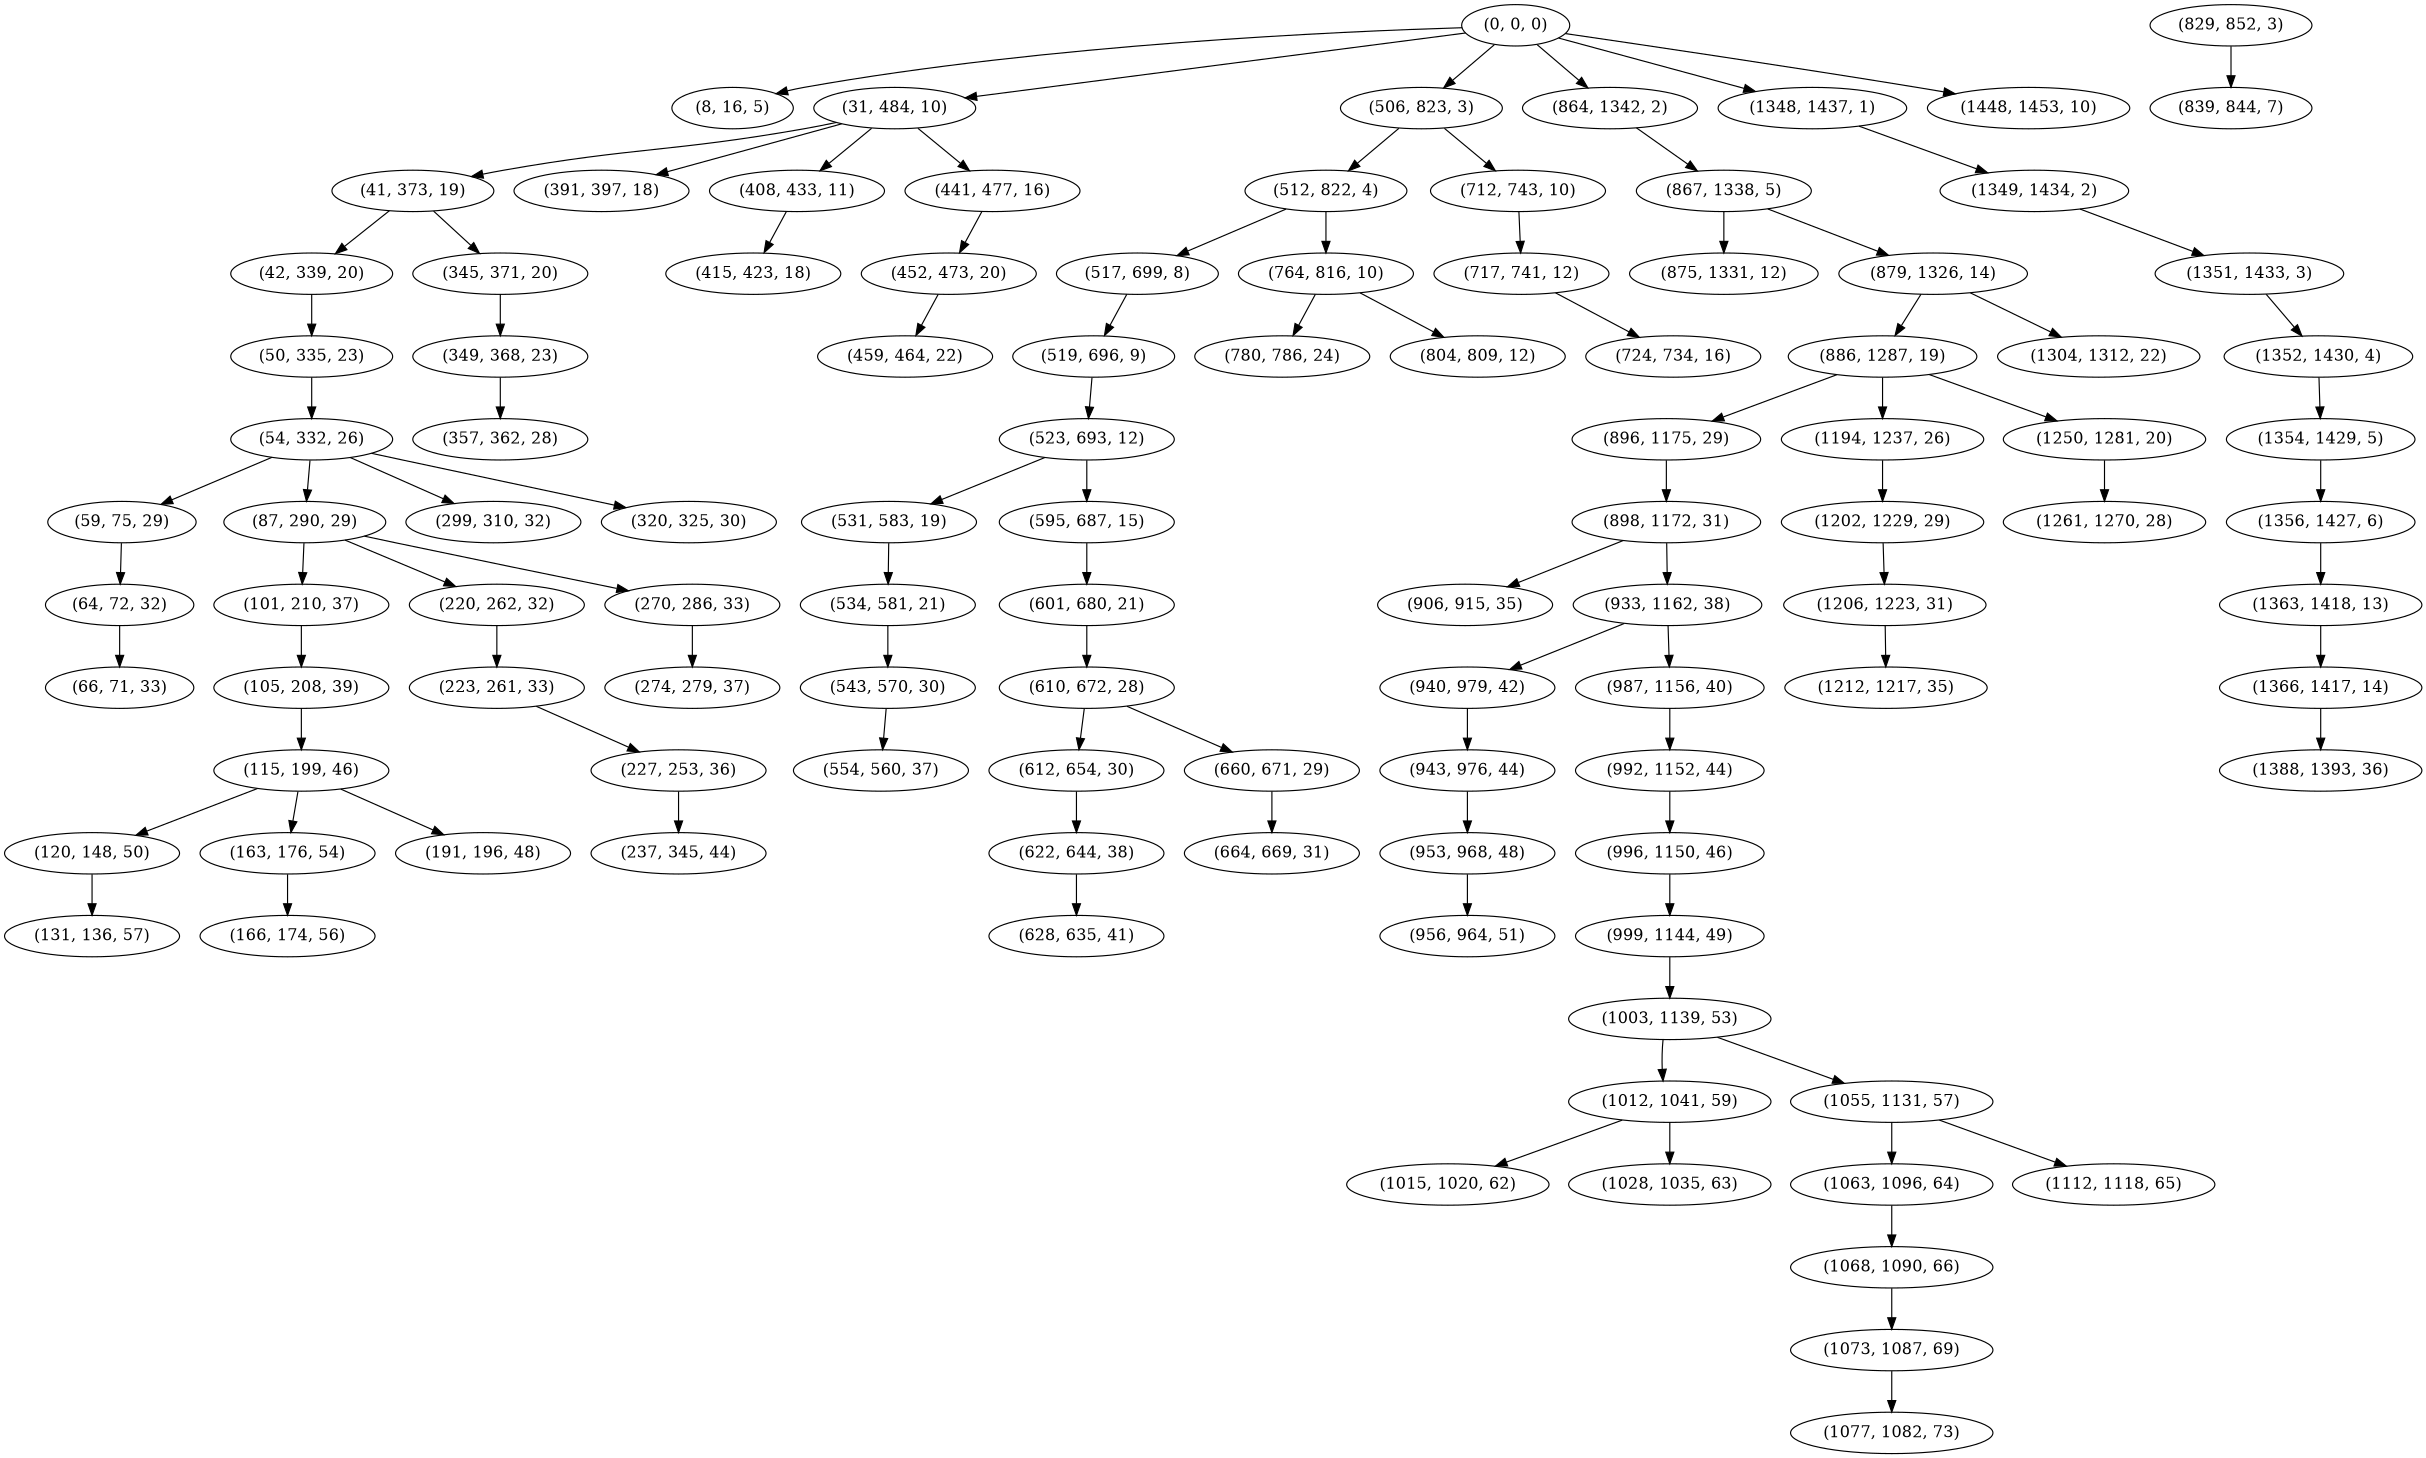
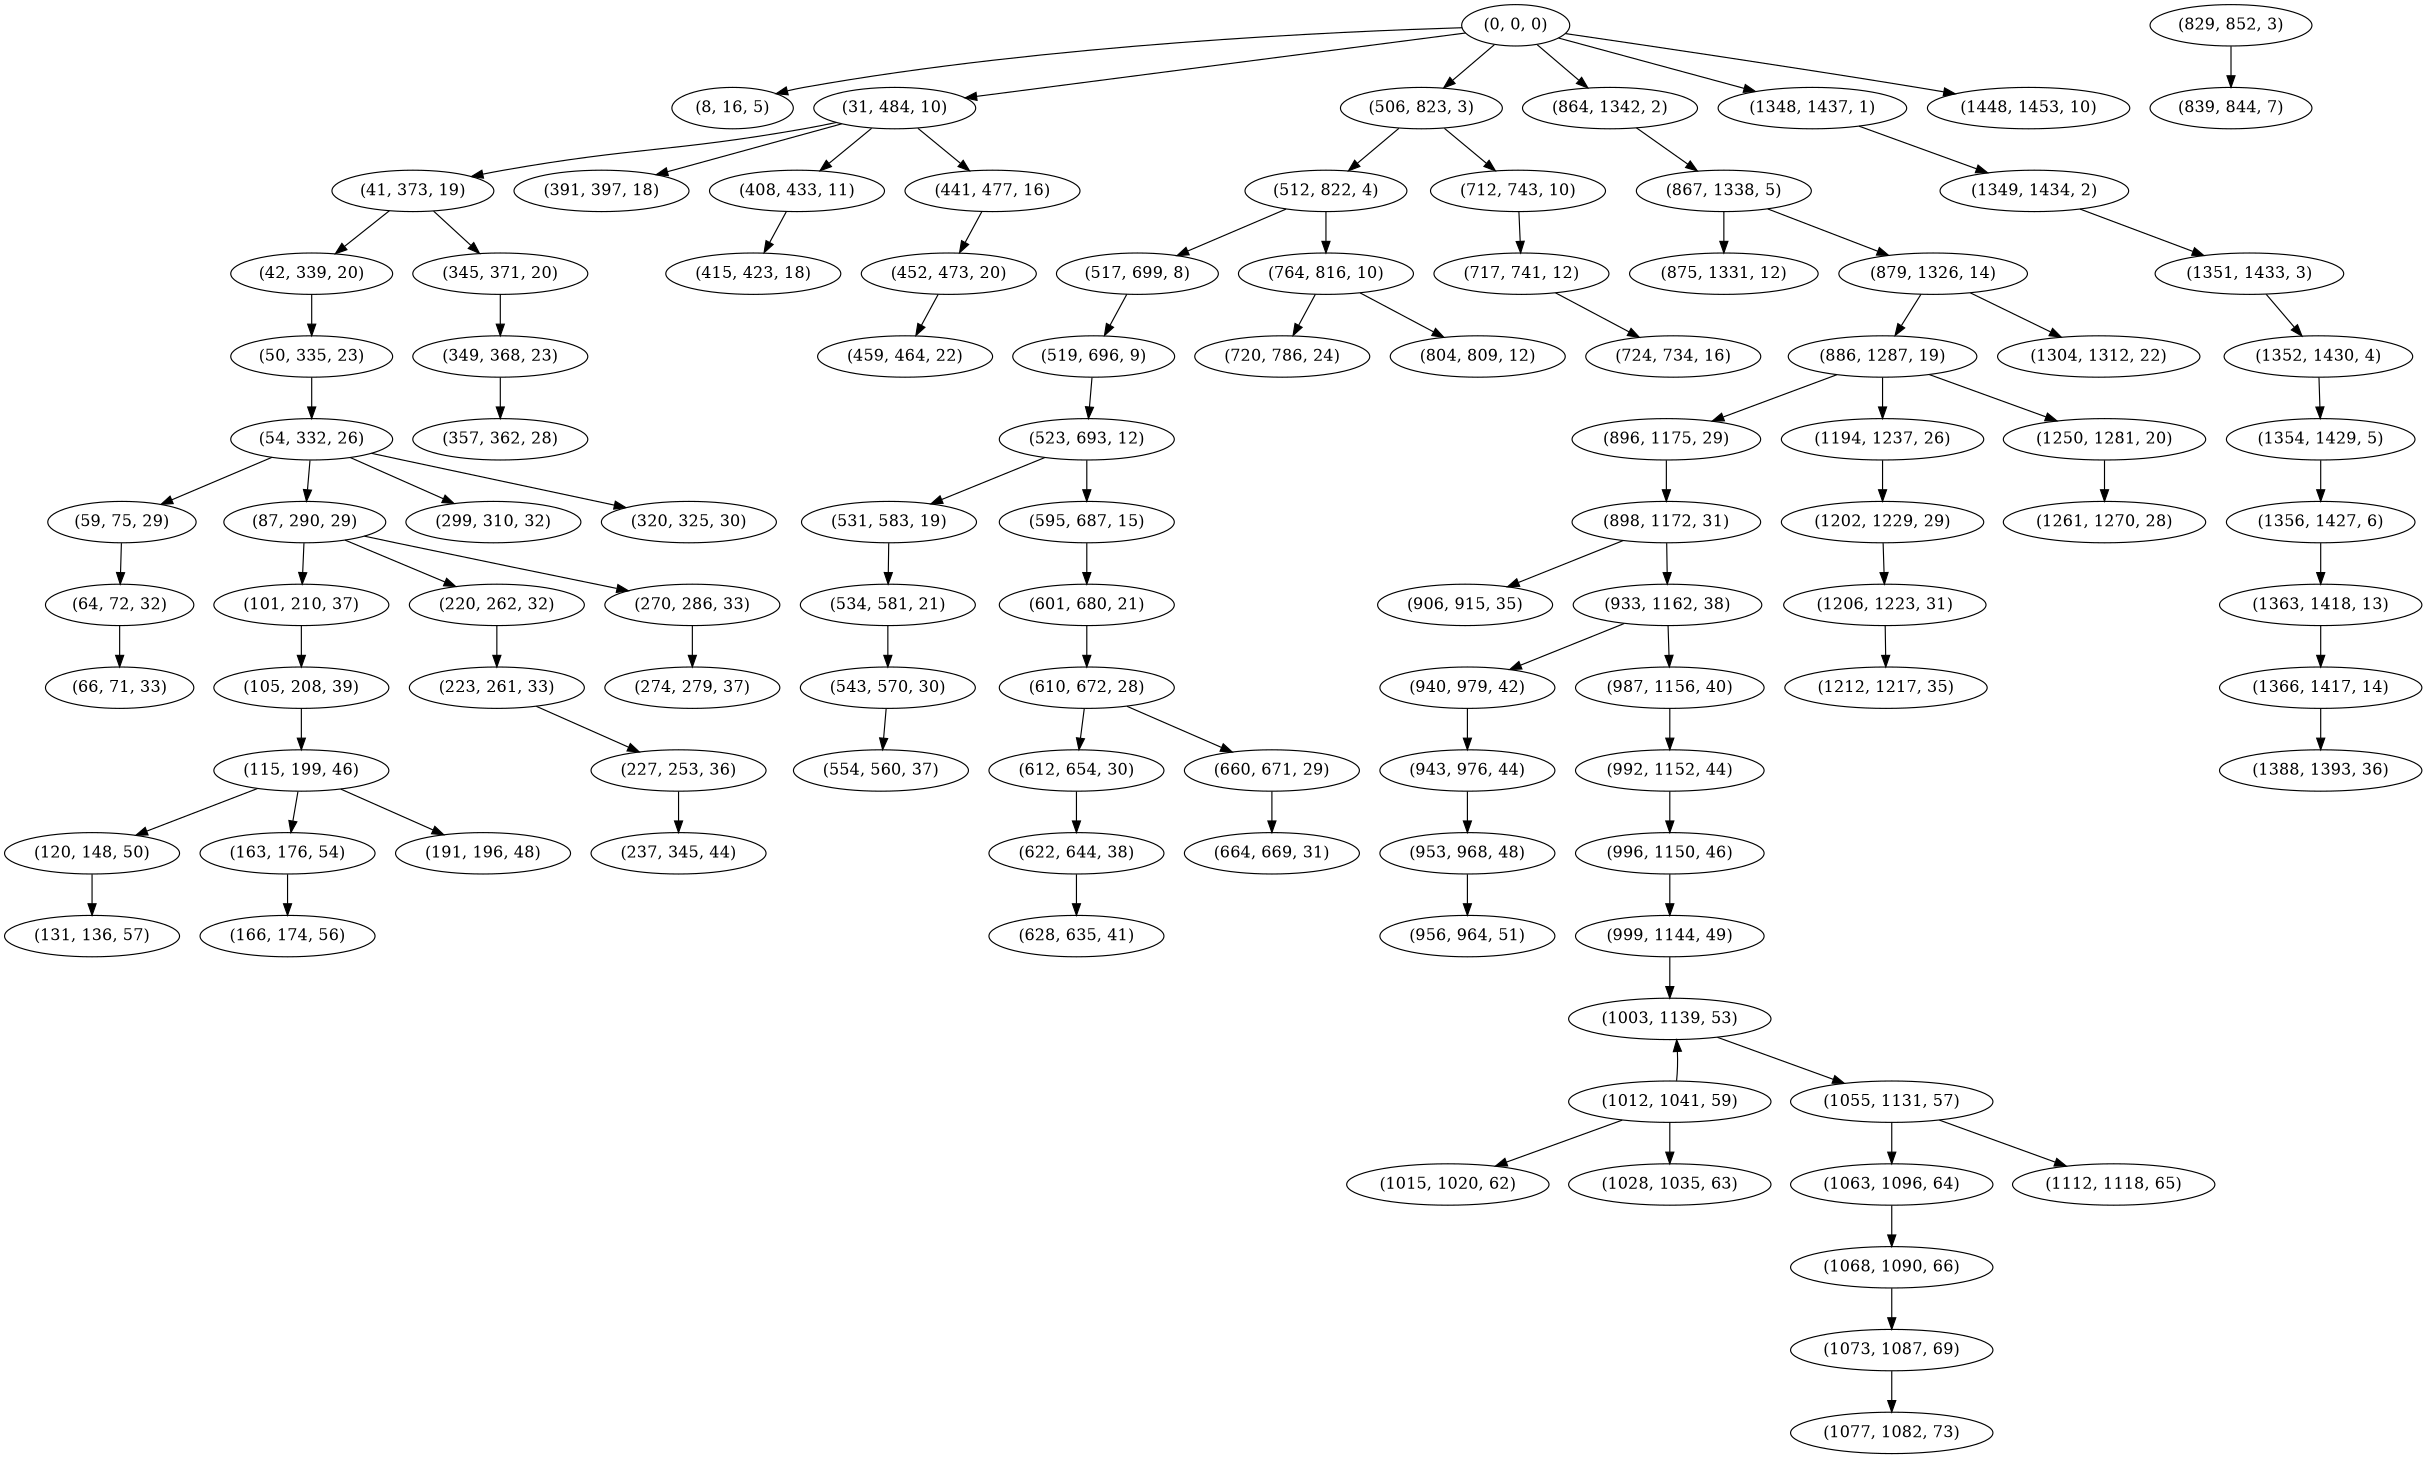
(1282, 356) -> (1282, 356)
(1662, 1055) -> (1678, 1066)
